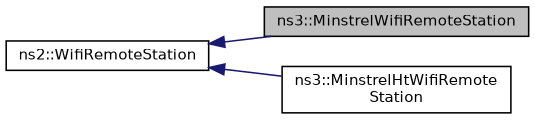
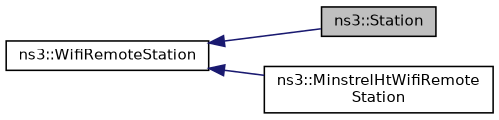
(397, 22) -> (379, 22)
(107, 56) -> (107, 56)
